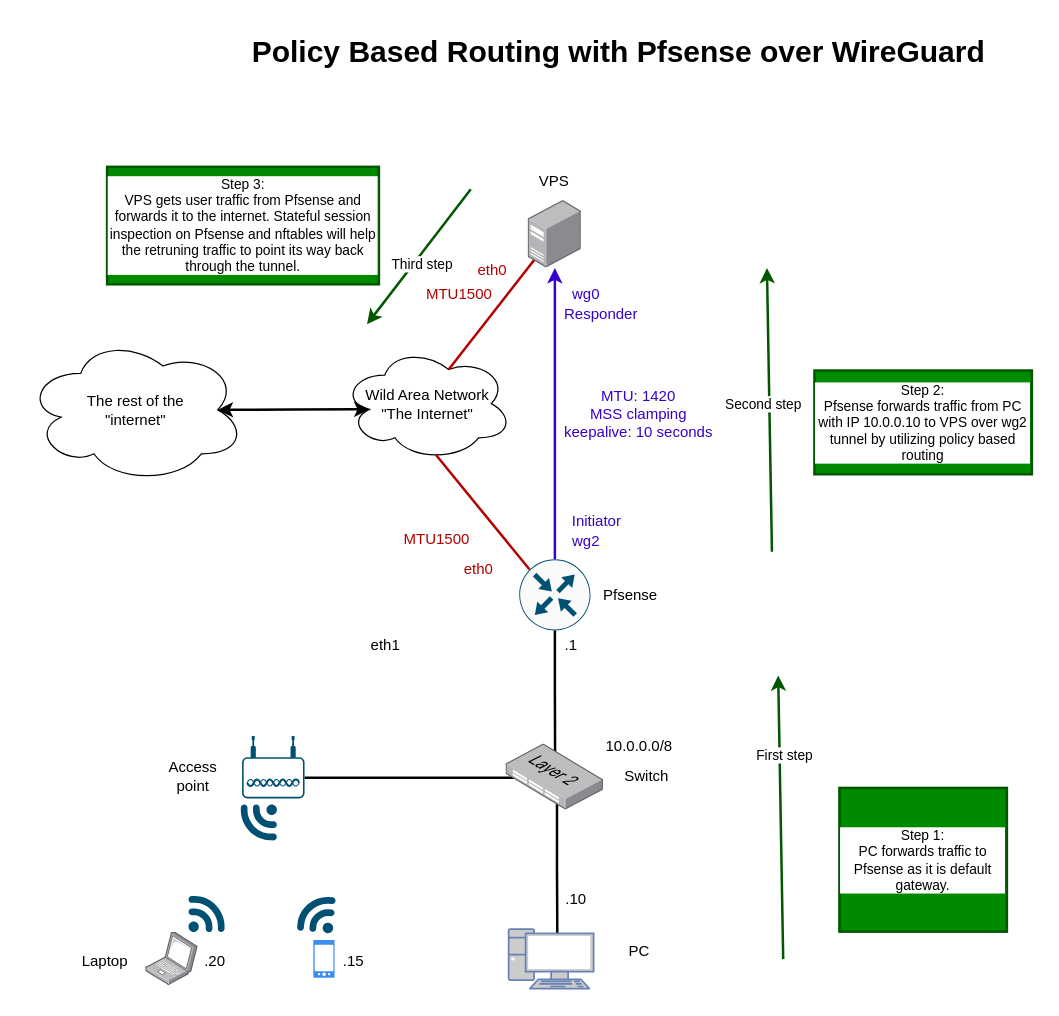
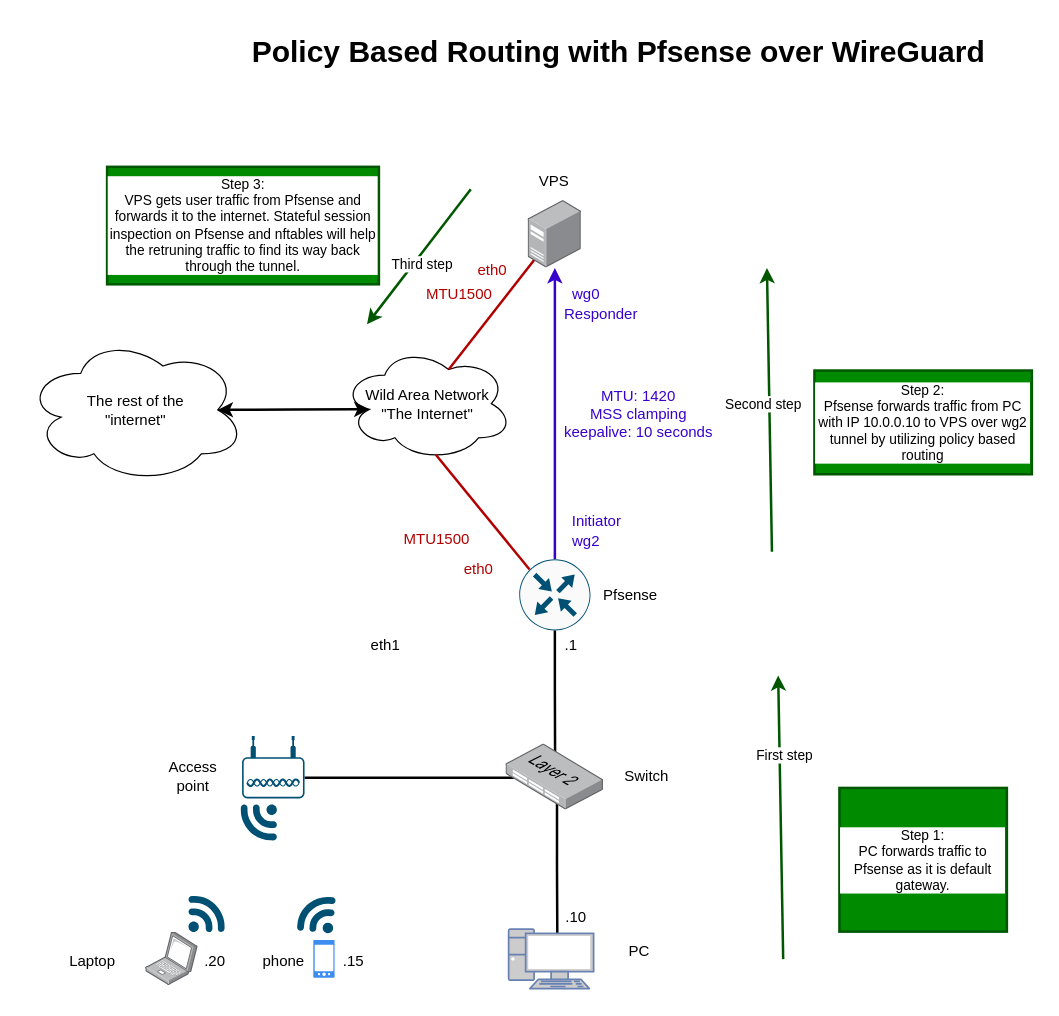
(243, 226) -> (243, 226)
(639, 746) -> none
(576, 899) -> (576, 918)
(105, 962) -> (93, 962)
none -> (284, 962)
